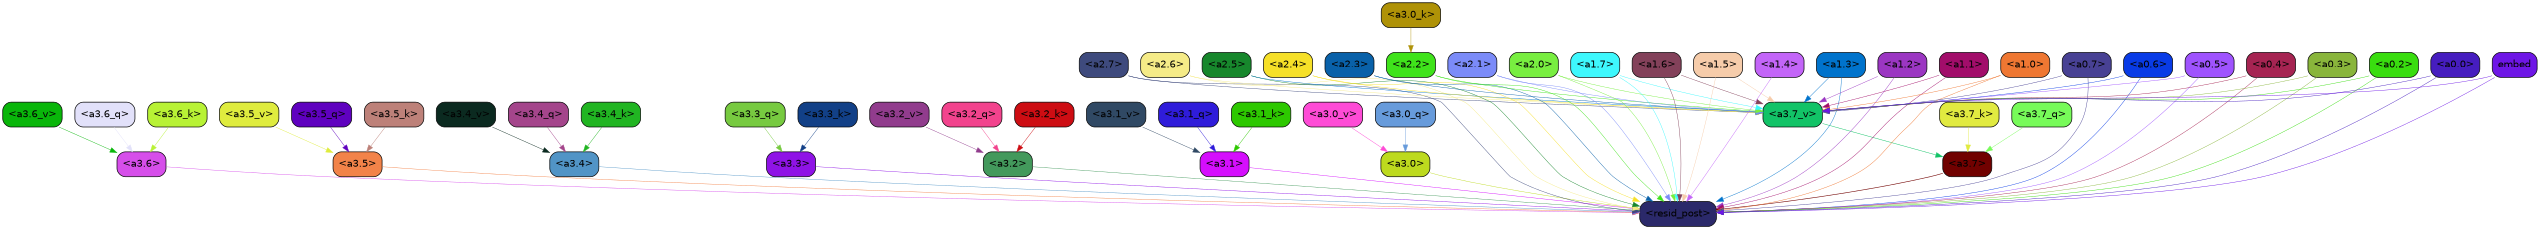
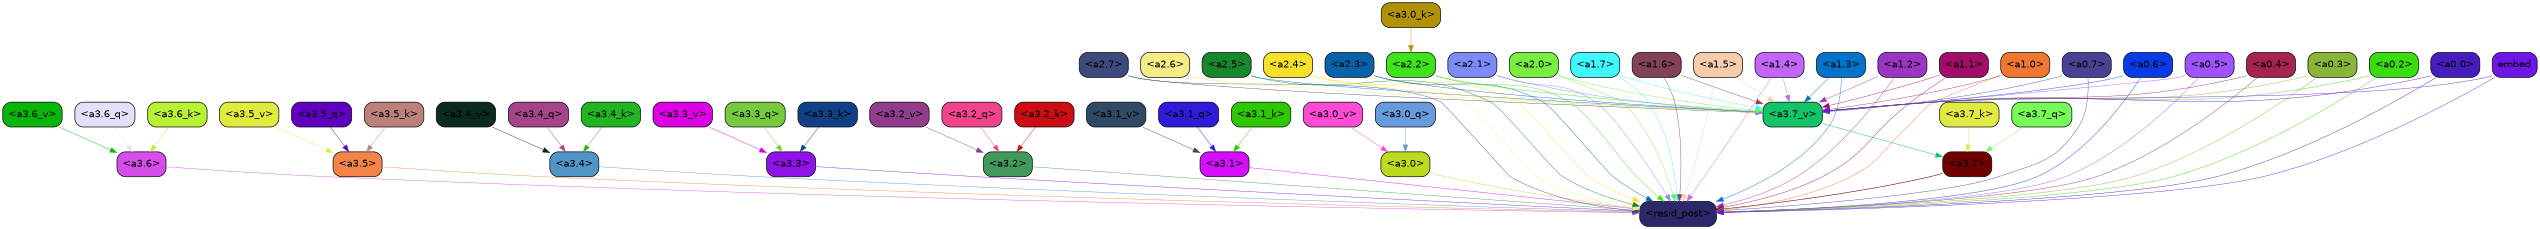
none -> (1785, 86)
(1911, 96) -> (1911, 96)
none -> (683, 115)
